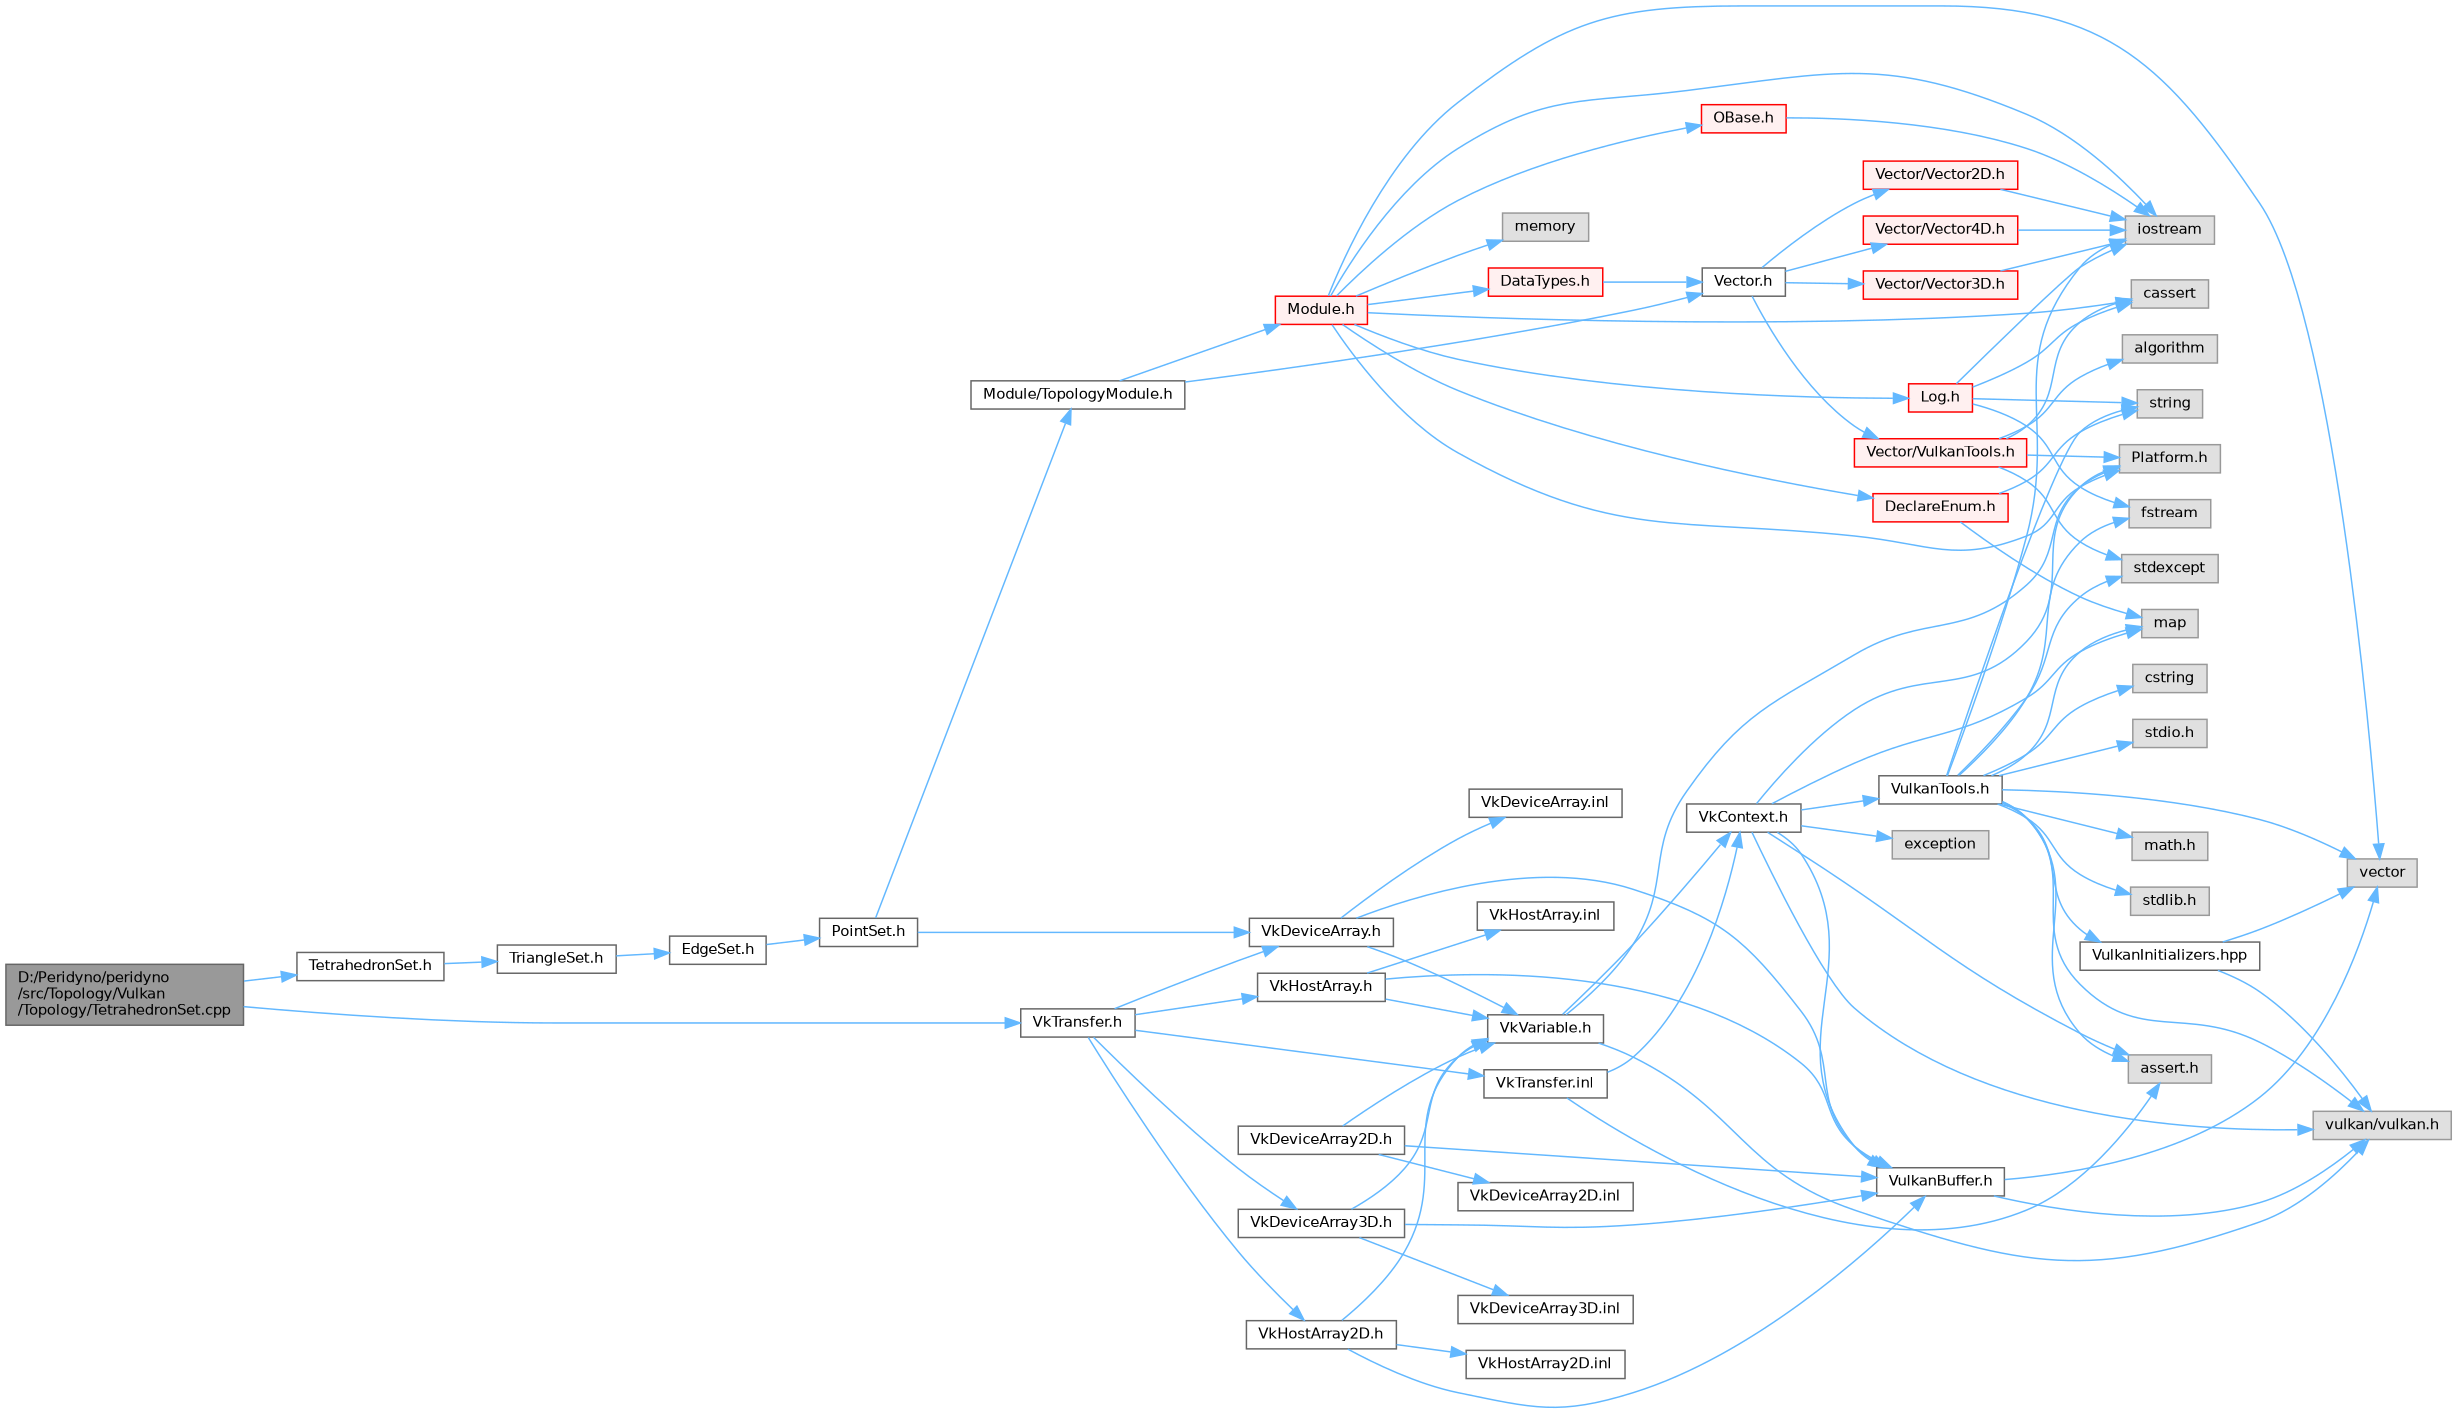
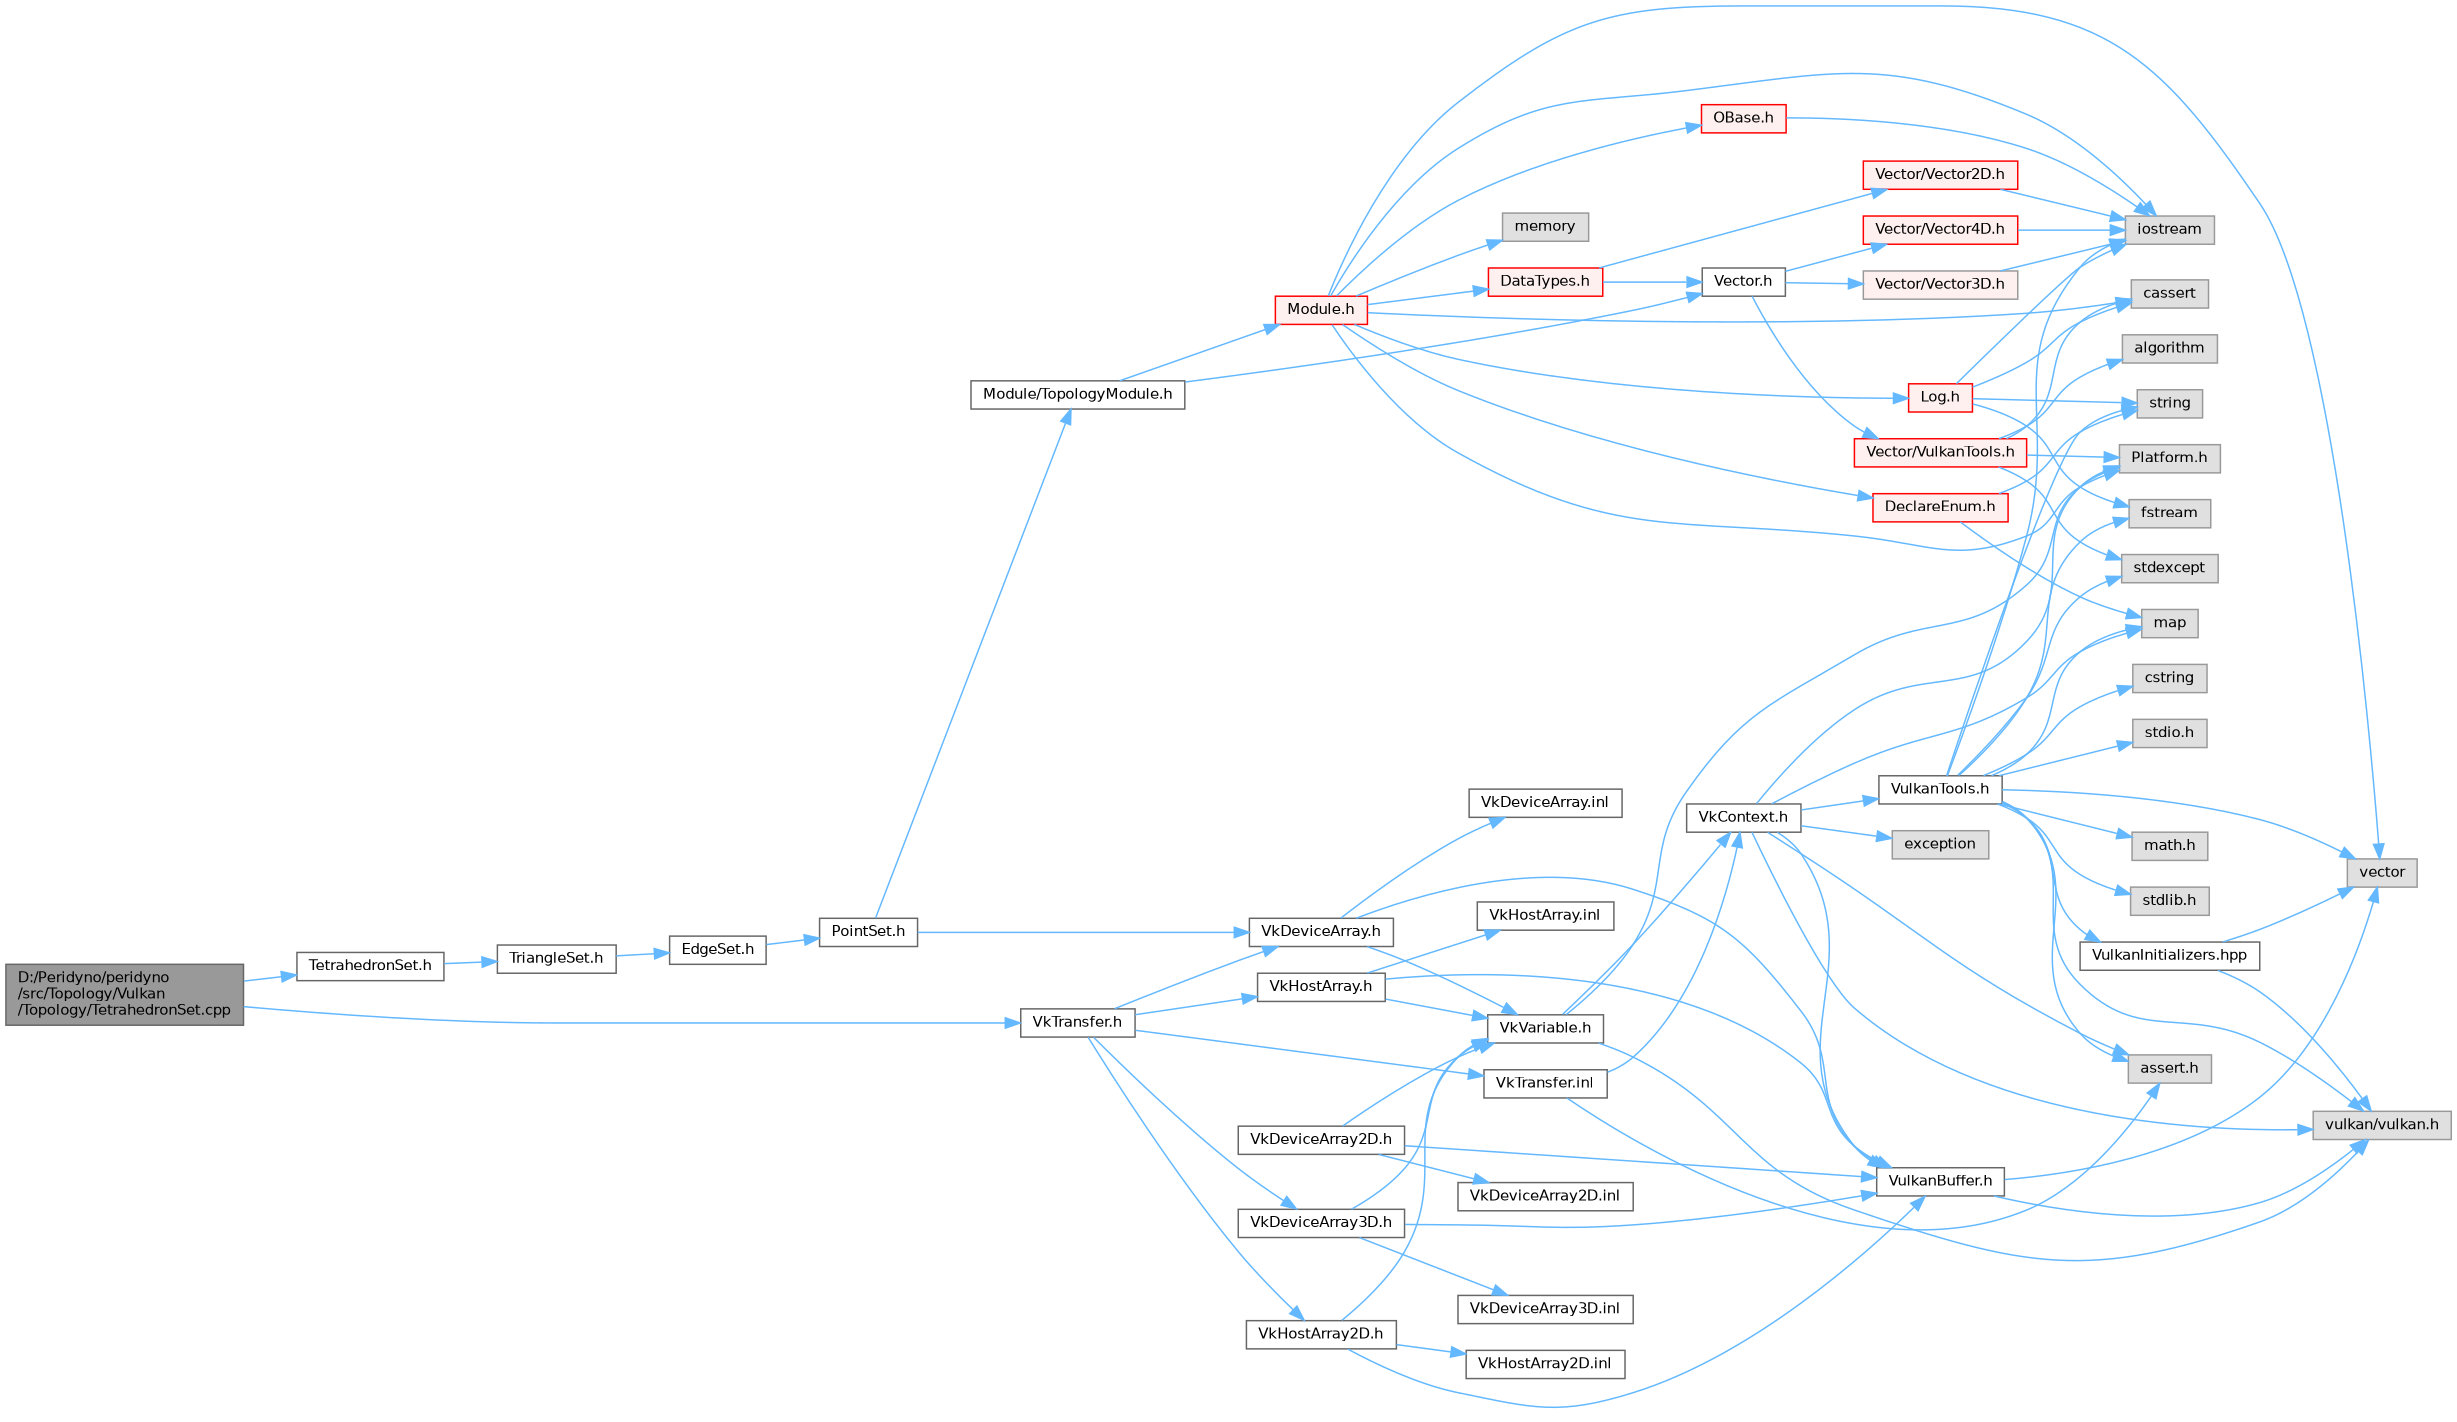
(1816, 227) -> (1736, 231)
(1941, 285) -> (1941, 285)
